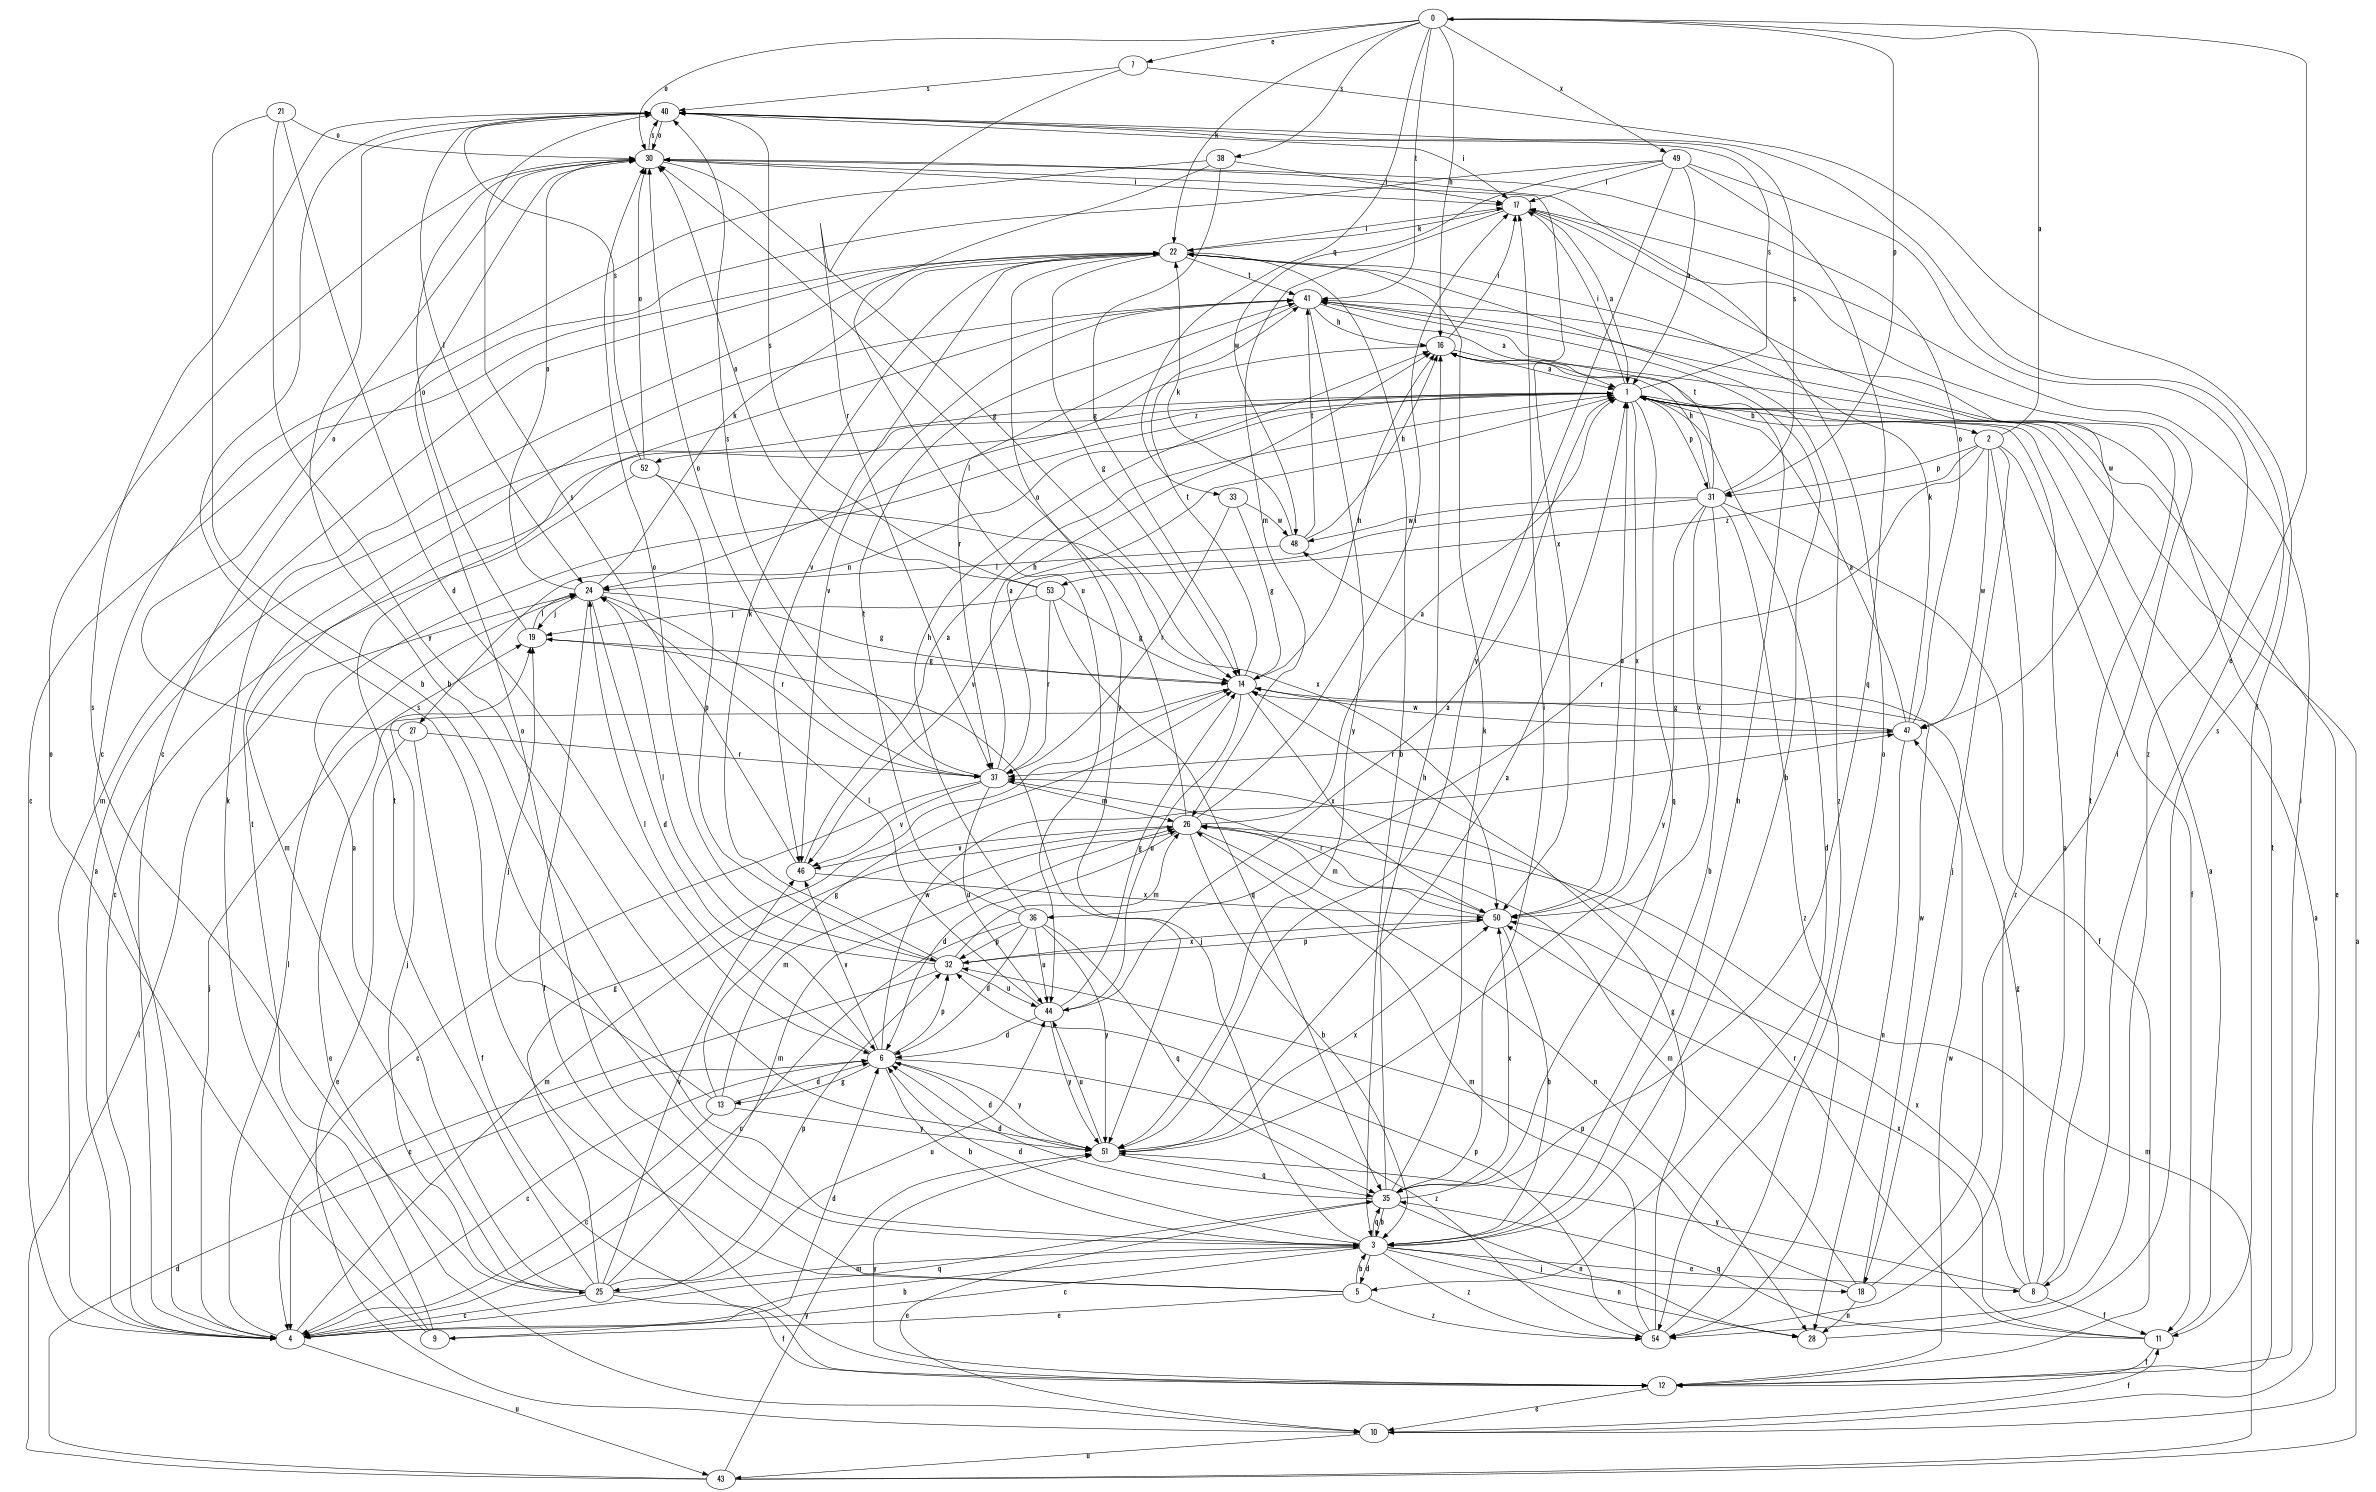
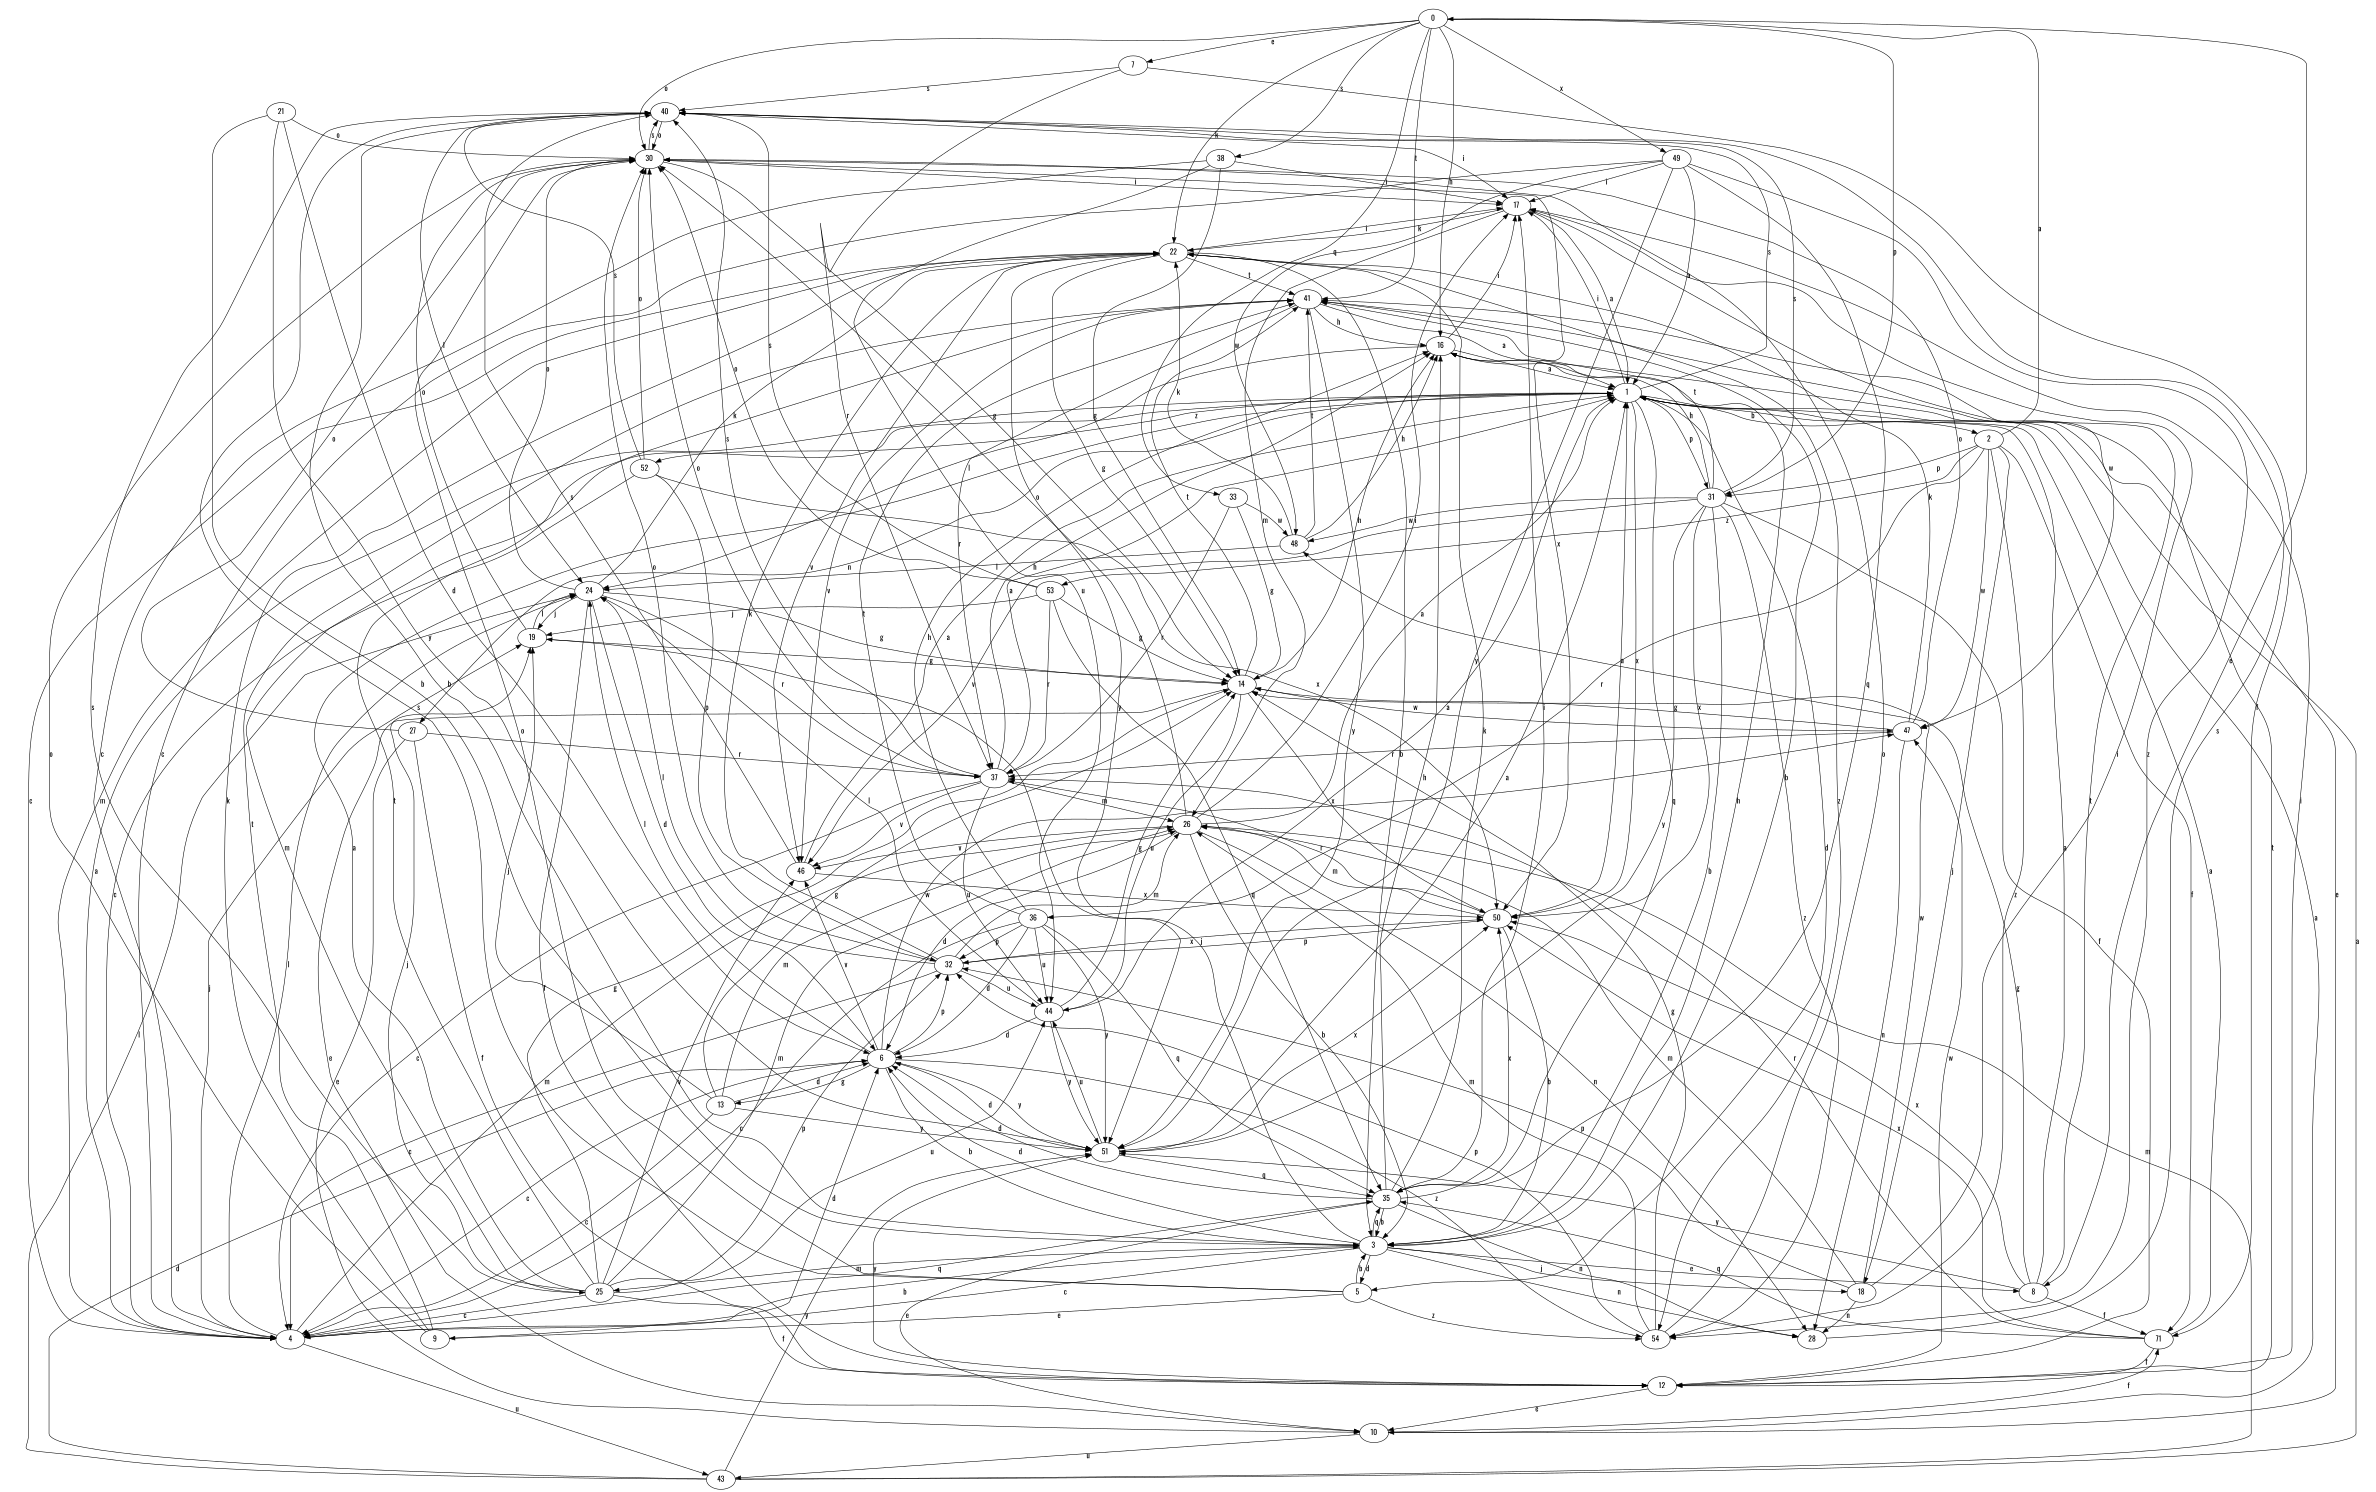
(1821, 515) -> none
(1502, 1317) -> none
(2159, 1339) -> (2159, 1339)
